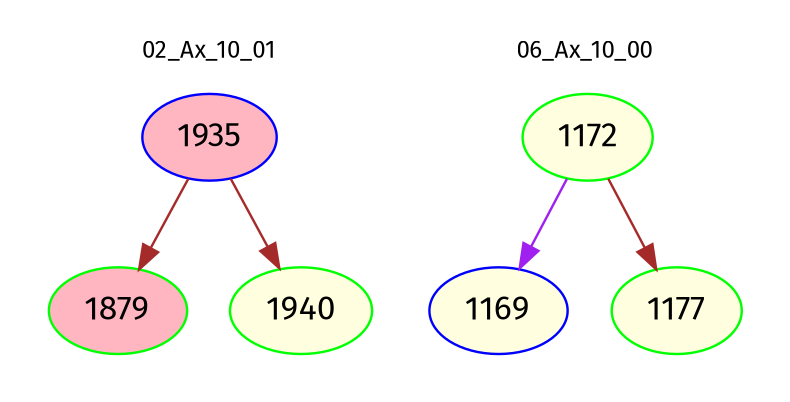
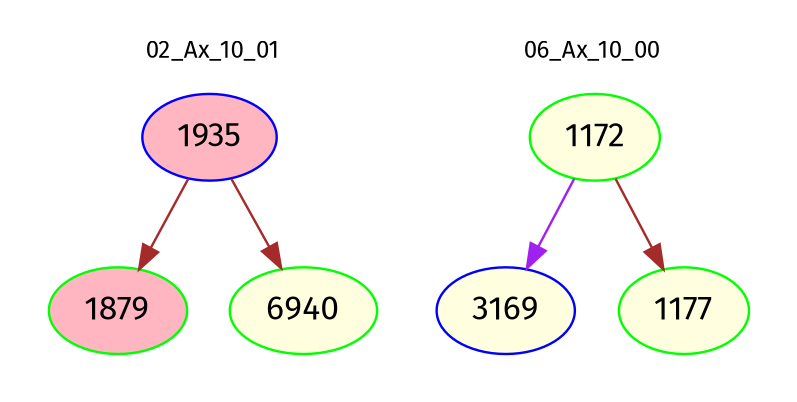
(301, 311) -> (303, 311)
(499, 311) -> (506, 311)
